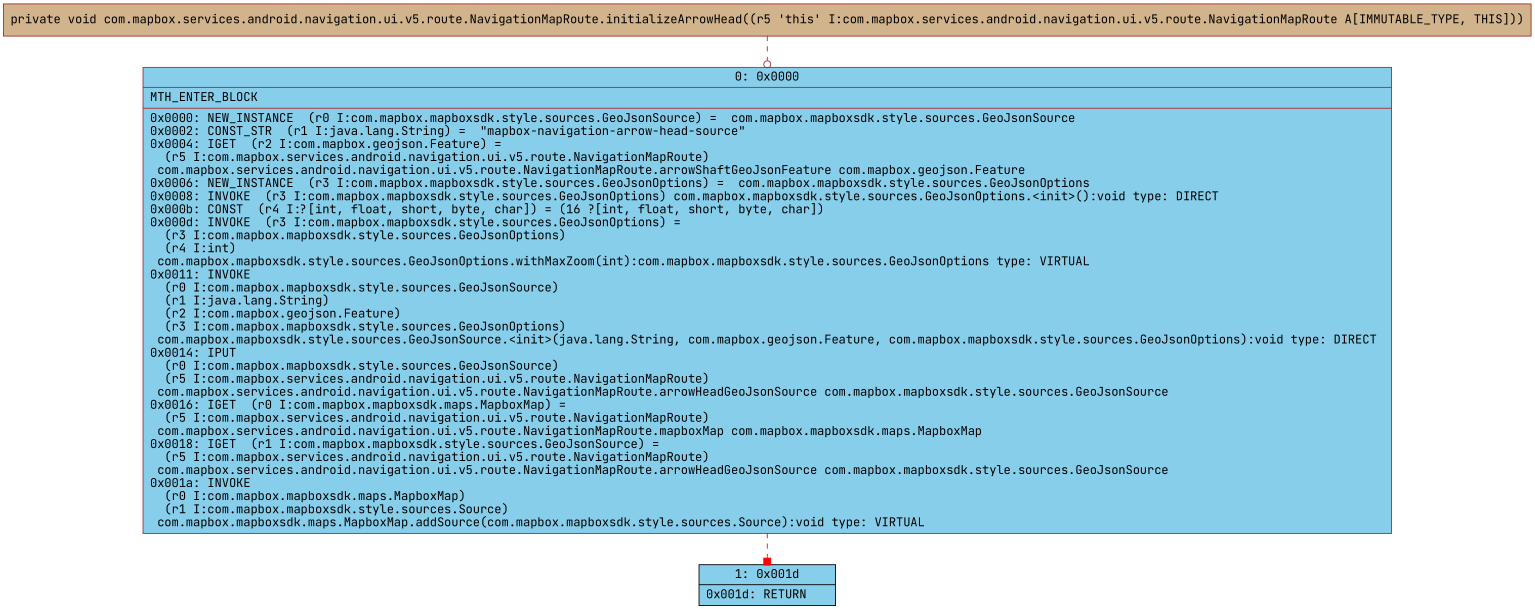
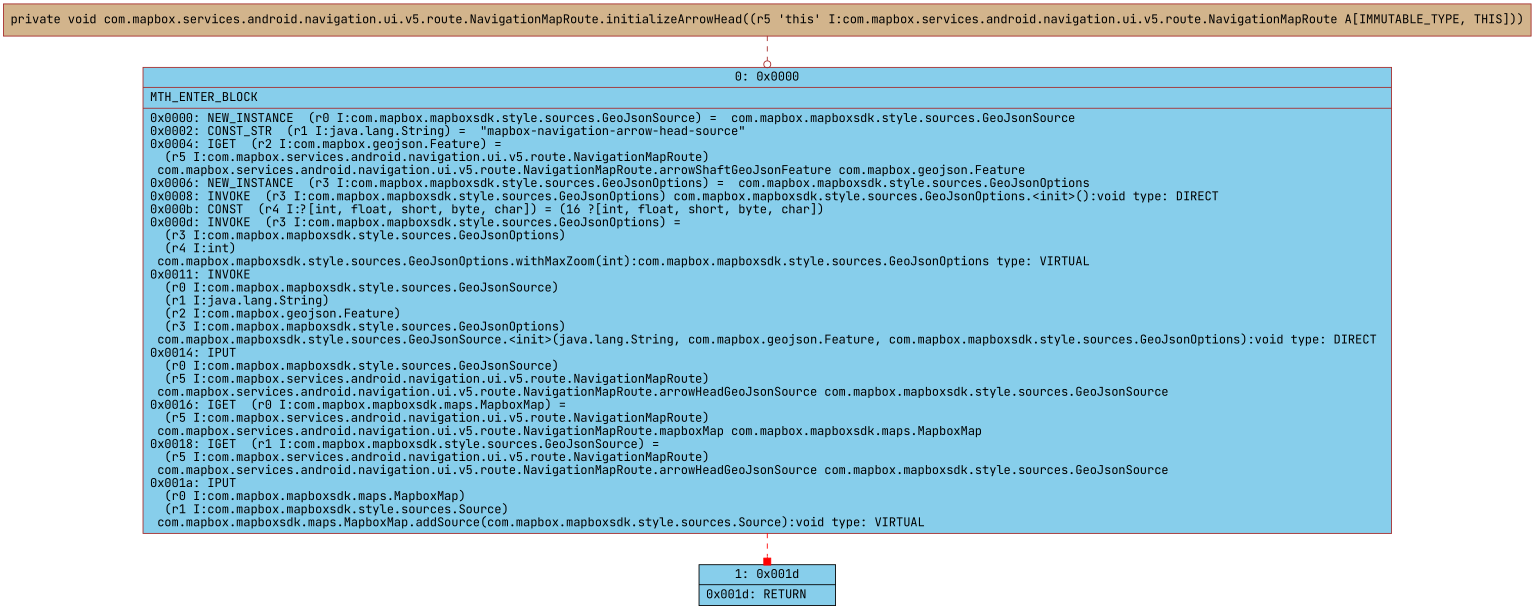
(208, 483) -> (200, 483)
